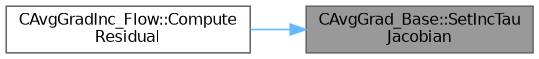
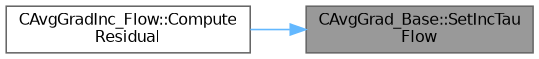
(420, 30) -> (420, 30)
